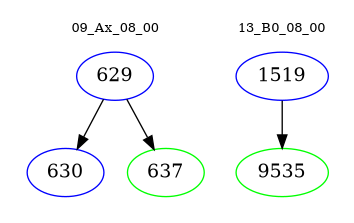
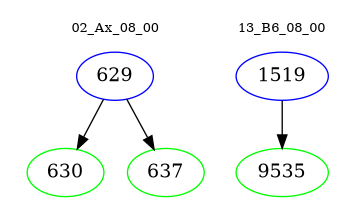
(116, 29) -> (116, 29)
(282, 29) -> (282, 29)
(66, 173) -> (66, 173)
